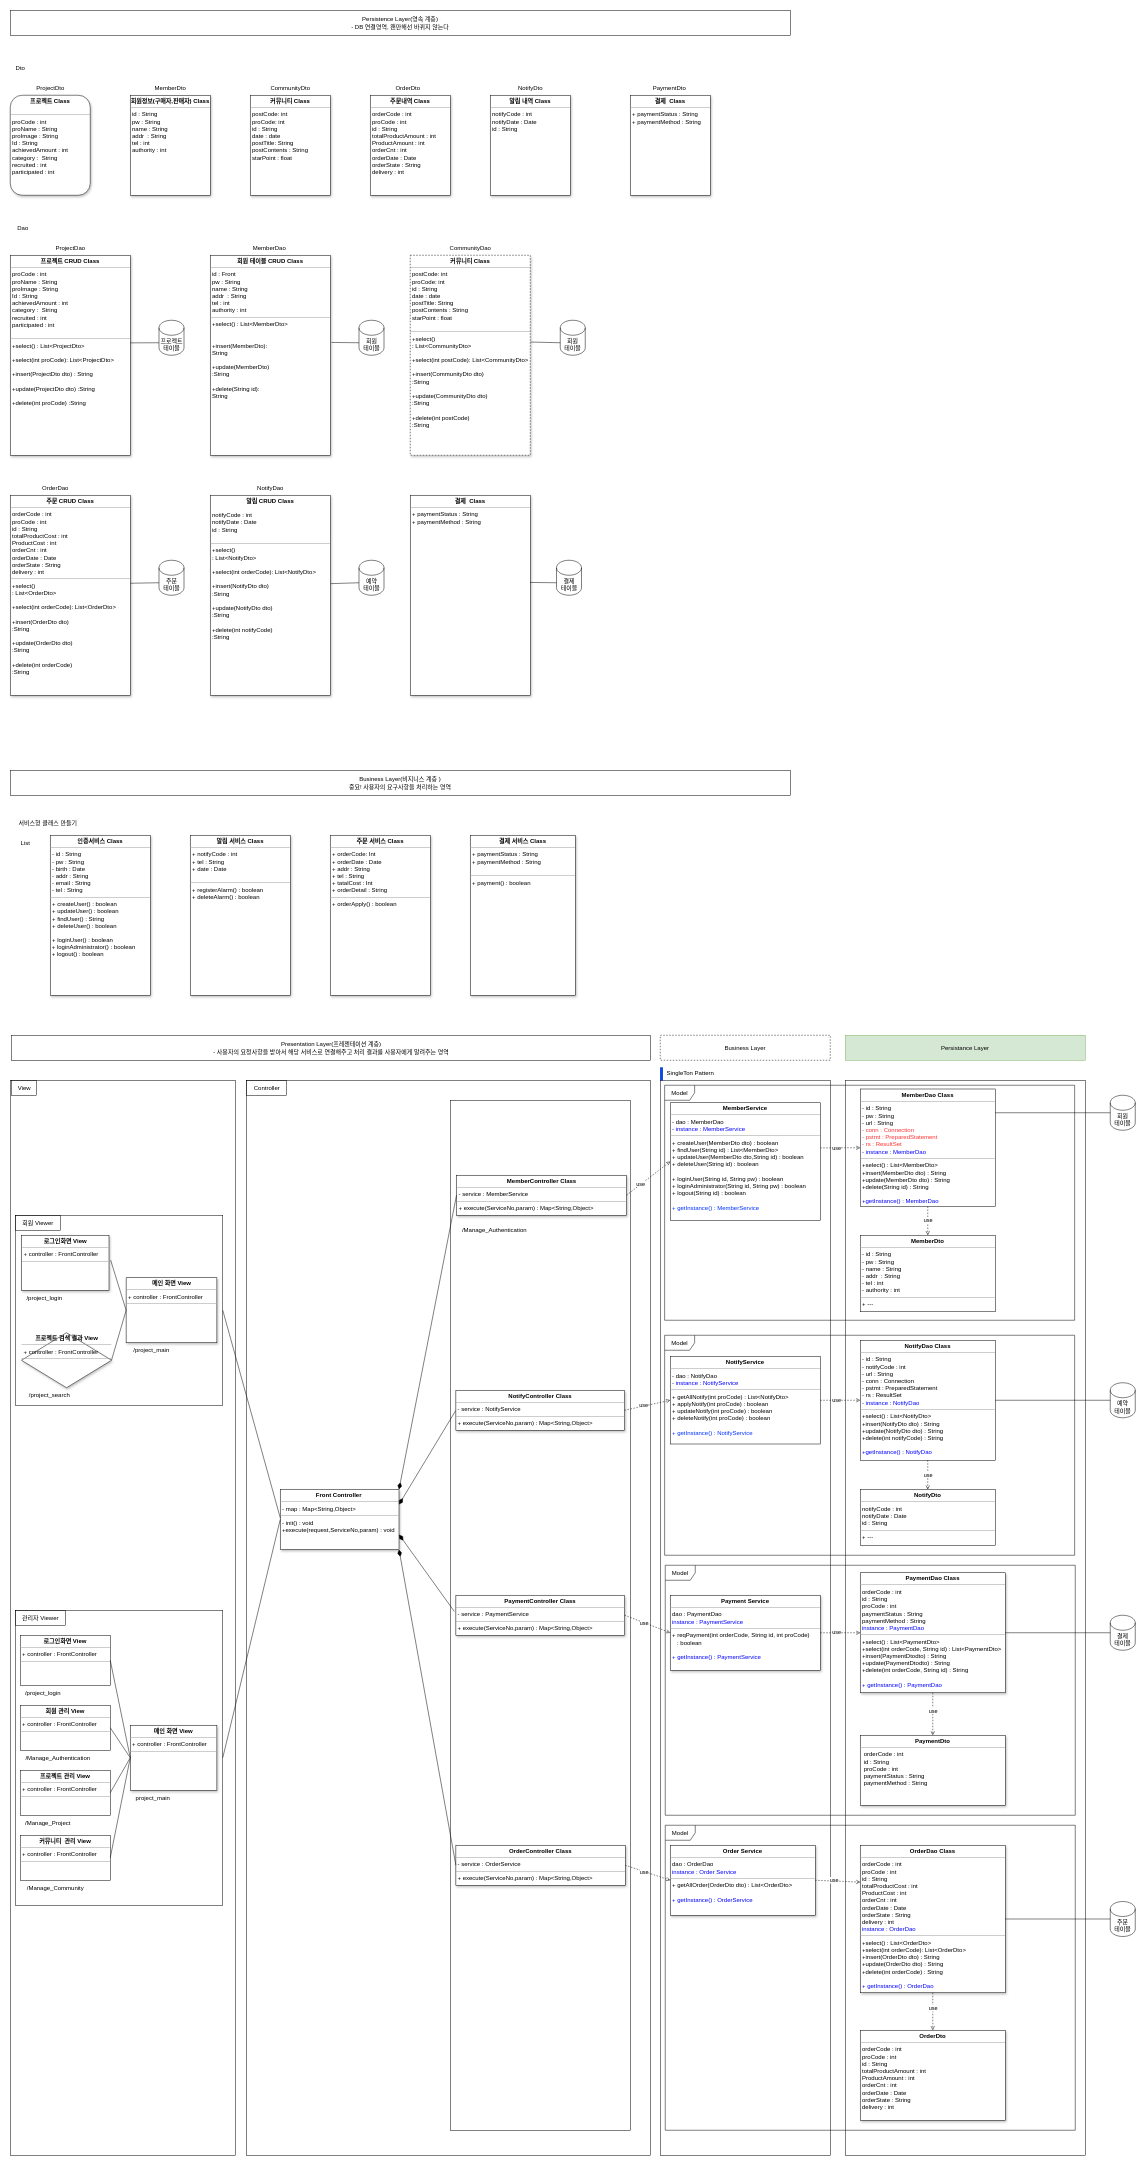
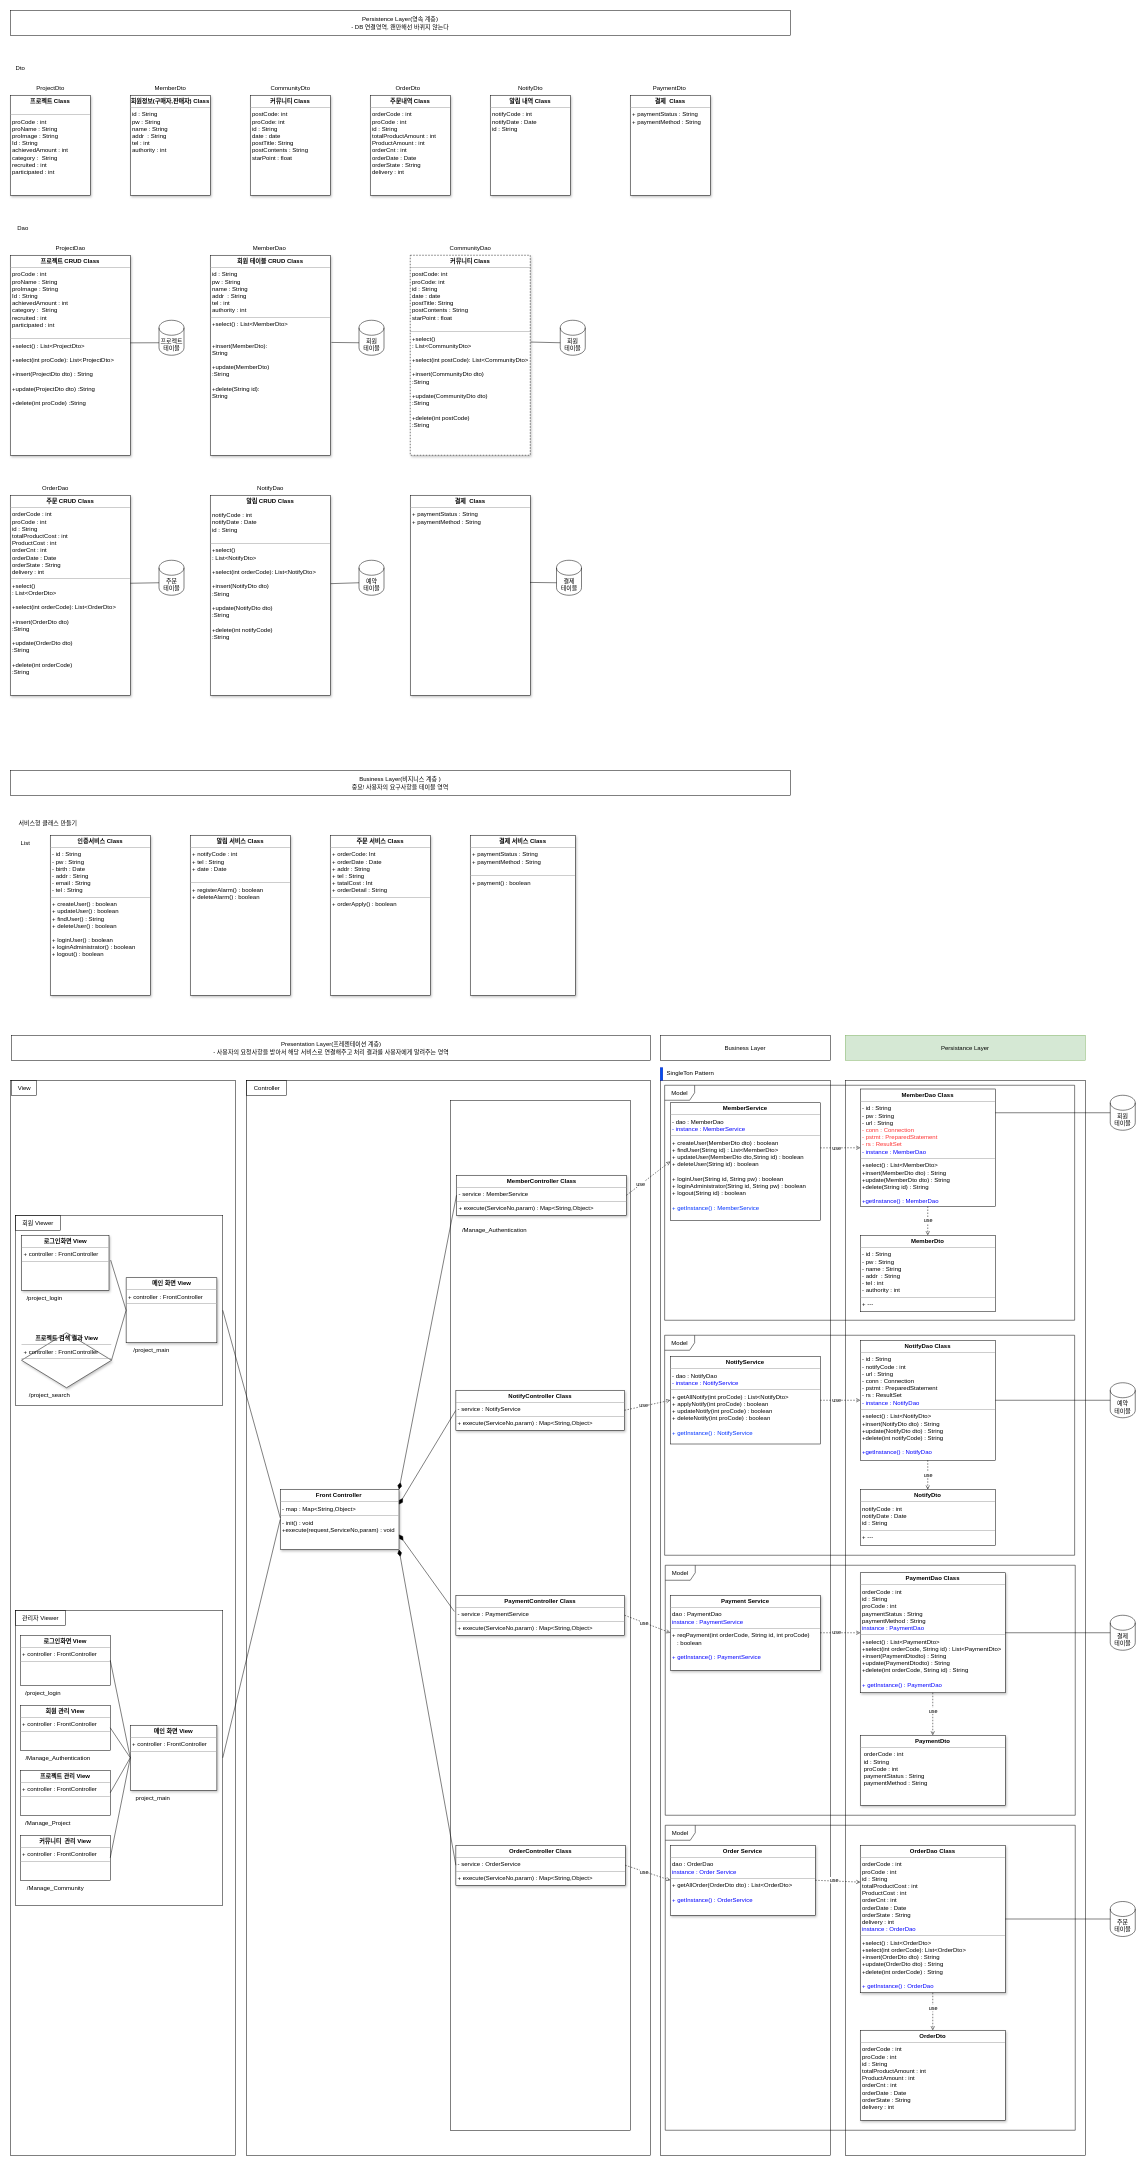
(50, 145) -> (50, 145)
(252, 306) -> (252, 306)
(400, 783) -> (400, 783)
(745, 1048) -> (745, 1048)
